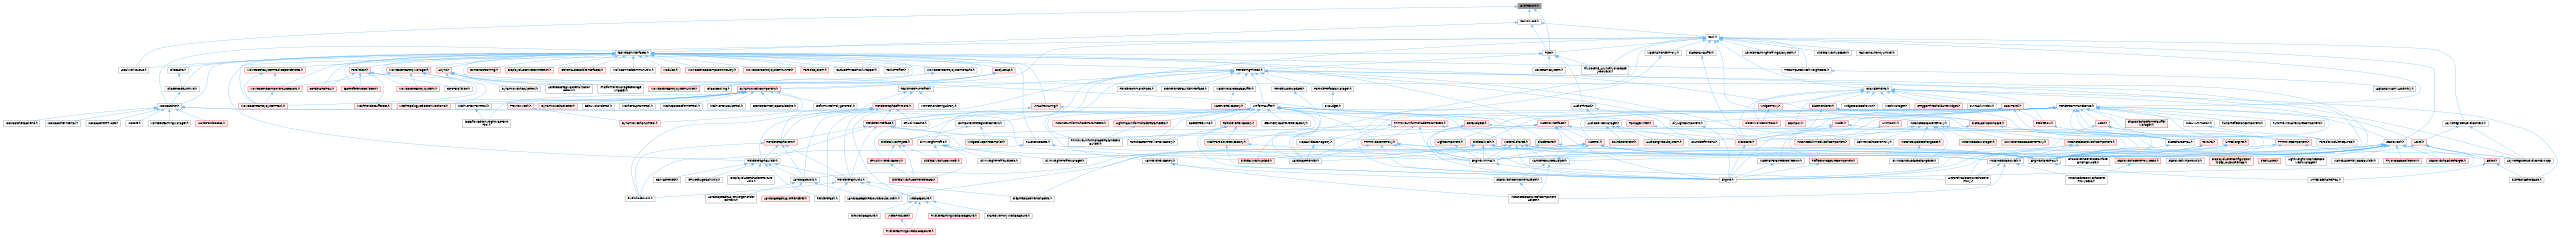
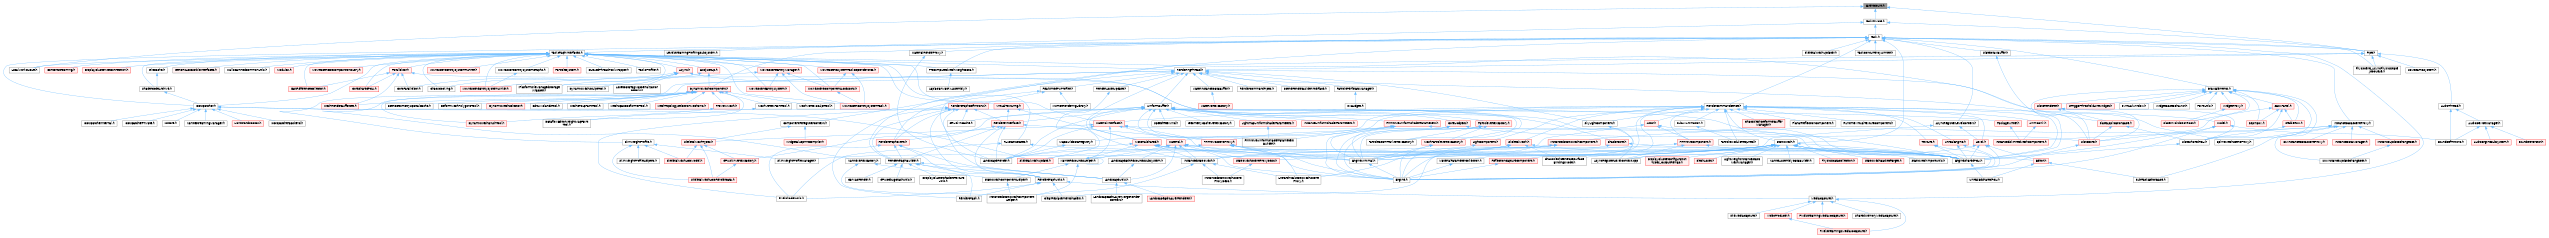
(582, 70) -> (196, 70)
(478, 83) -> (628, 78)
(1896, 106) -> (2205, 106)
(842, 190) -> (1126, 172)
